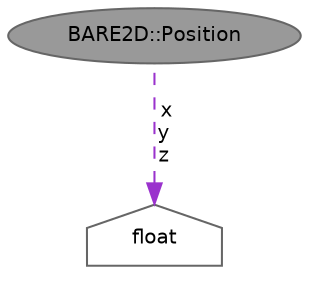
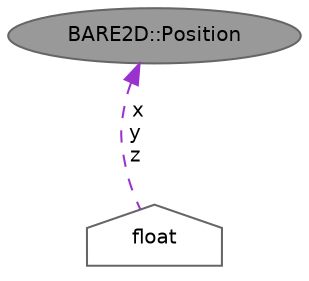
(154, 124) -> (122, 147)
